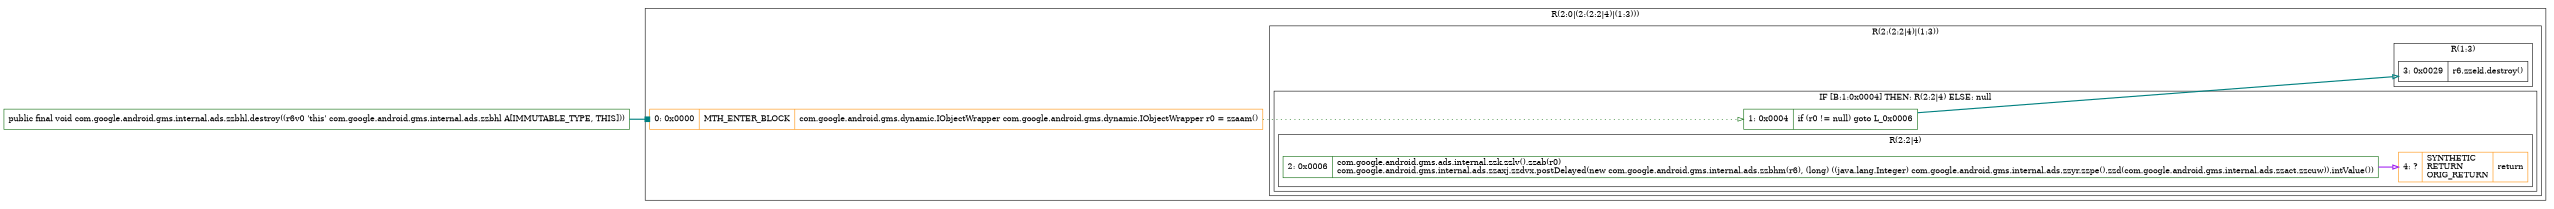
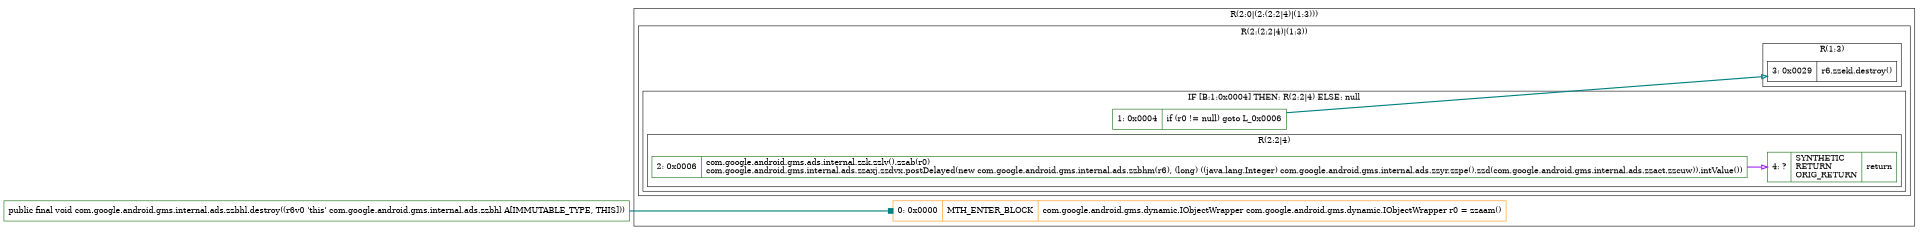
(1500, 119) -> none
(2463, 167) -> (1832, 167)
